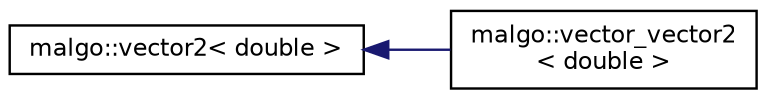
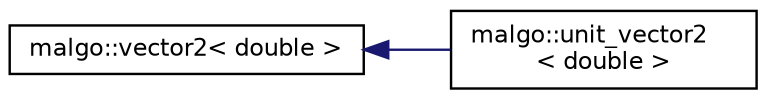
(604, 50) -> (604, 50)
